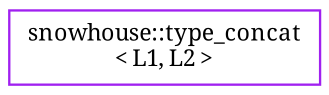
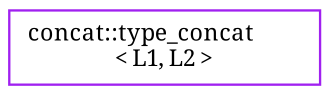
(165, 48) -> (165, 48)
